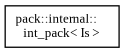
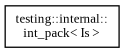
(62, 27) -> (62, 27)
